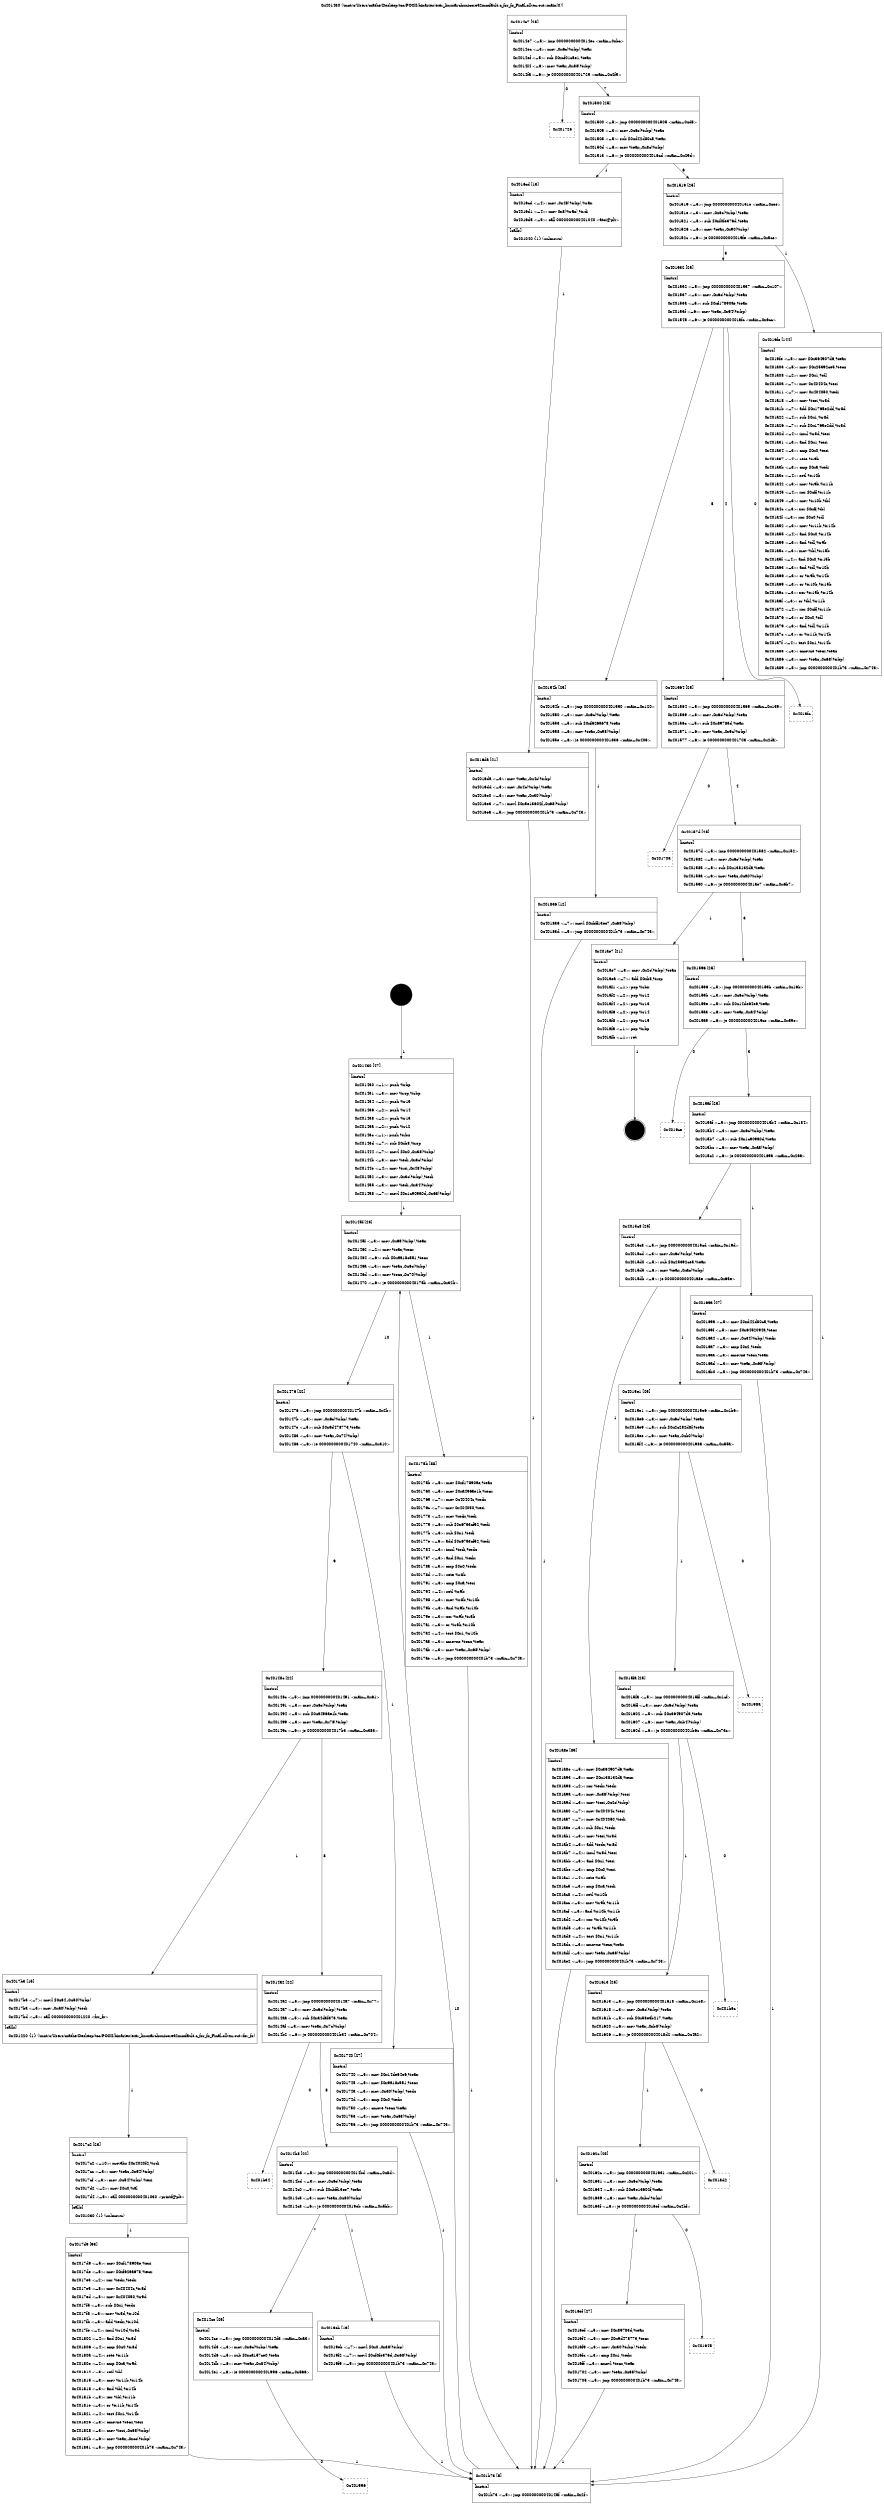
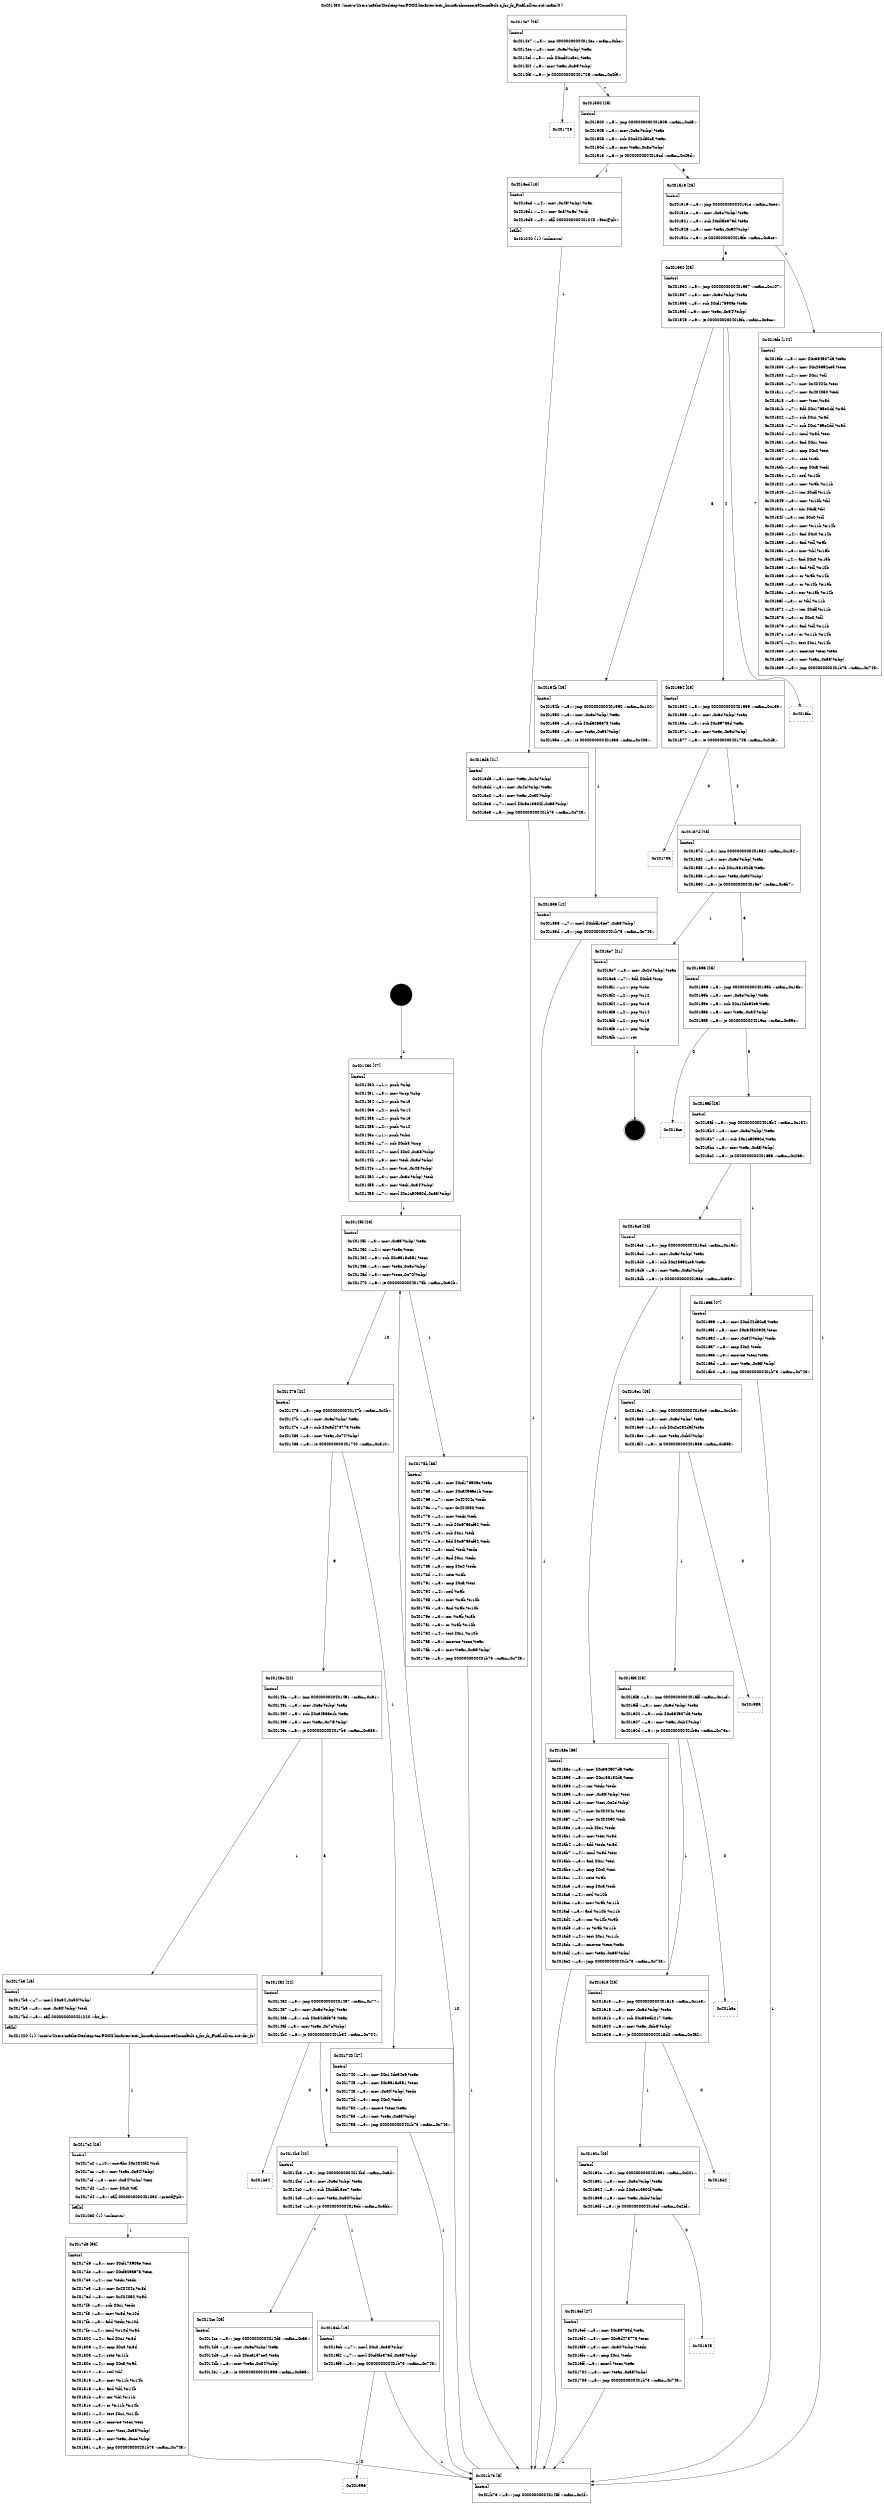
(755, 504) -> (755, 504)
(296, 2435) -> (366, 2424)
